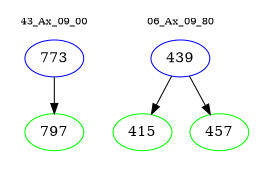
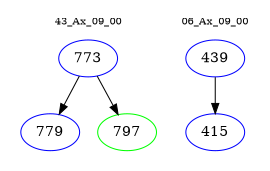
(181, 22) -> (215, 22)
none -> (50, 132)
(142, 132) -> (215, 132)
(219, 132) -> none
